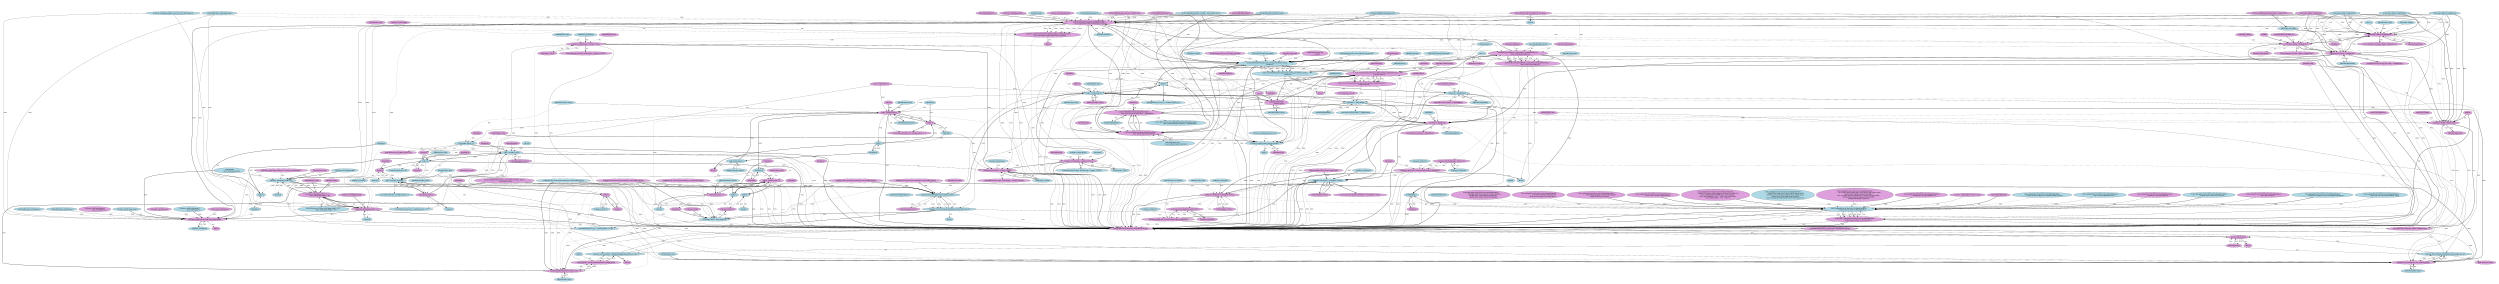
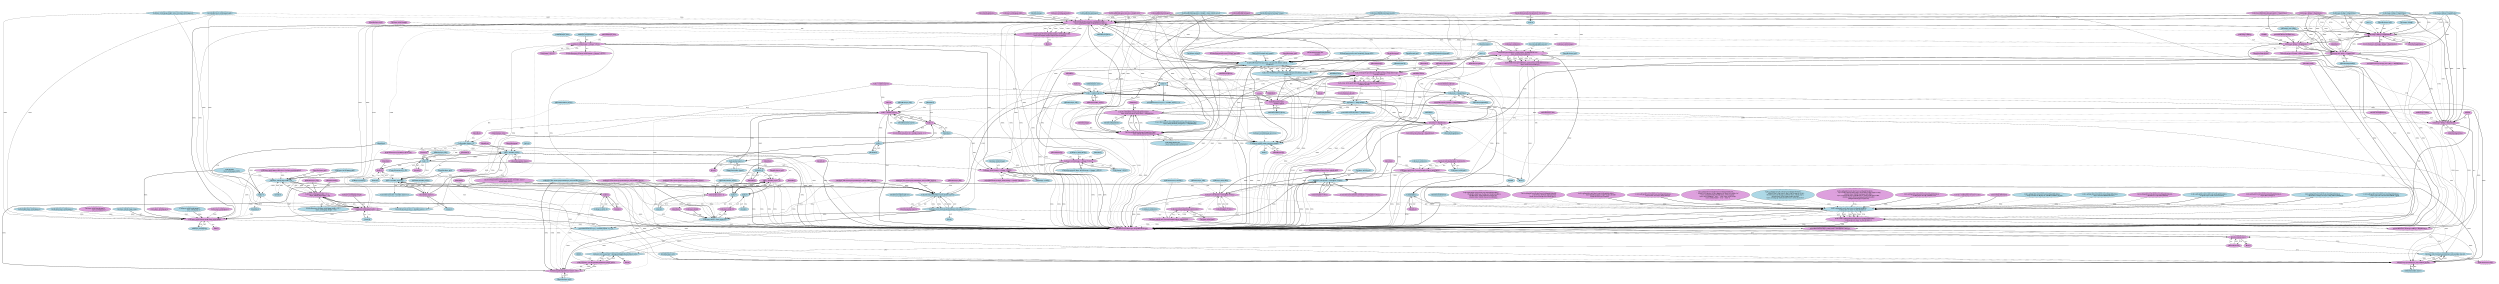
(2279, 21) -> (2302, 32)
